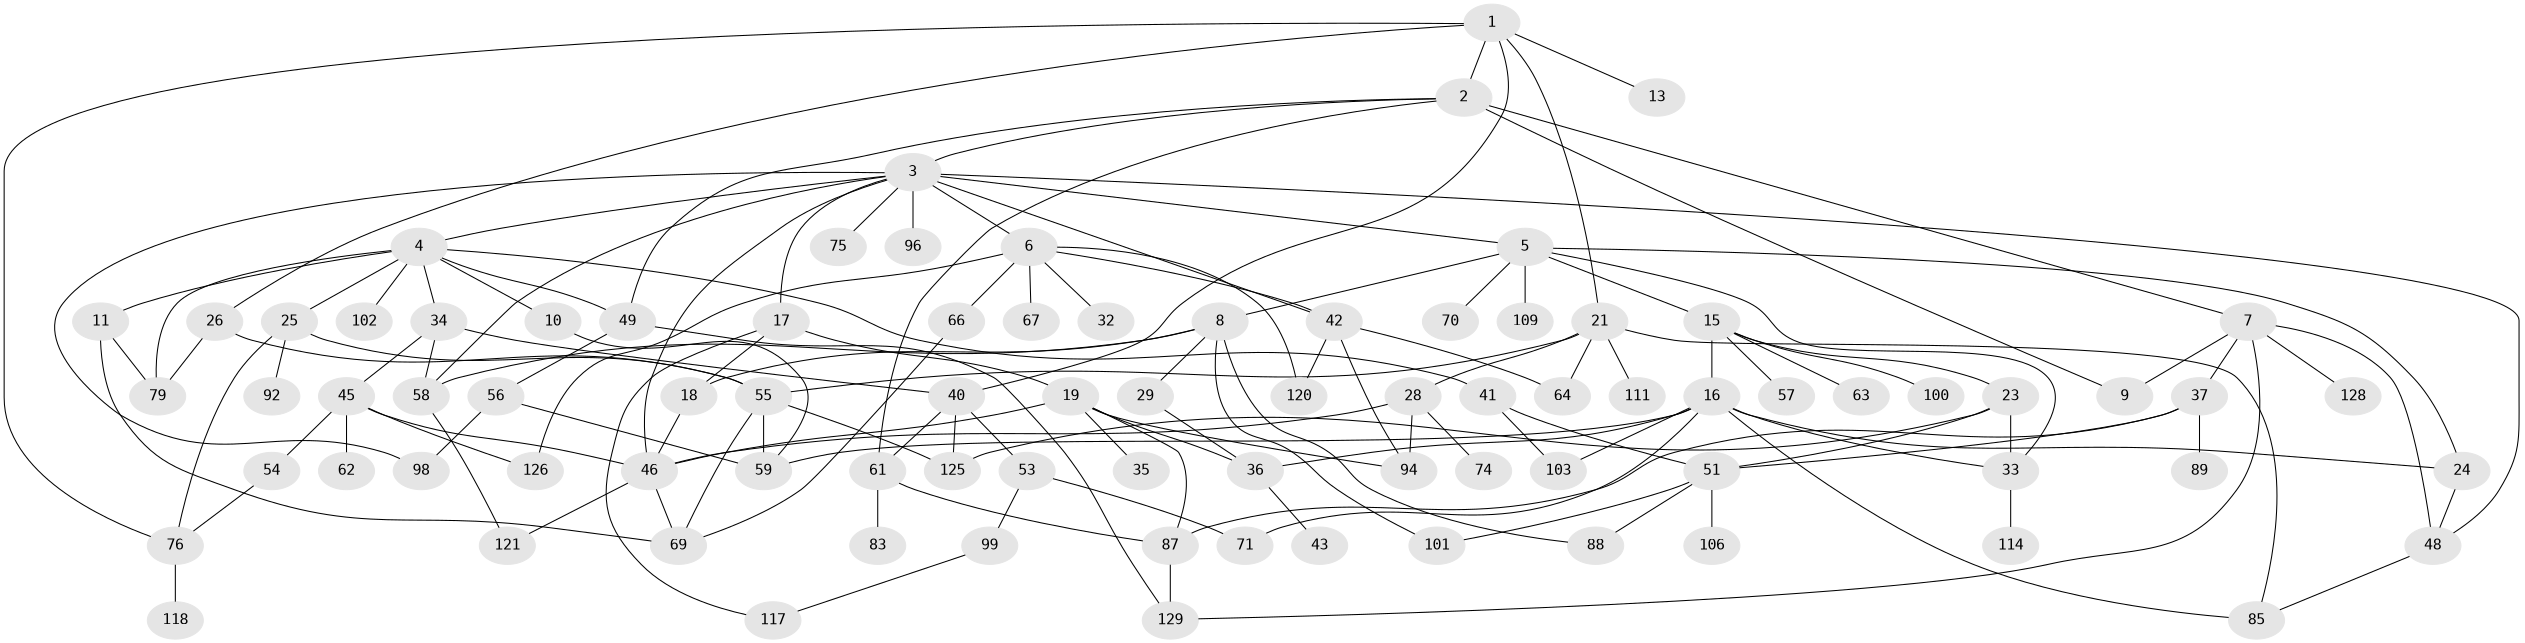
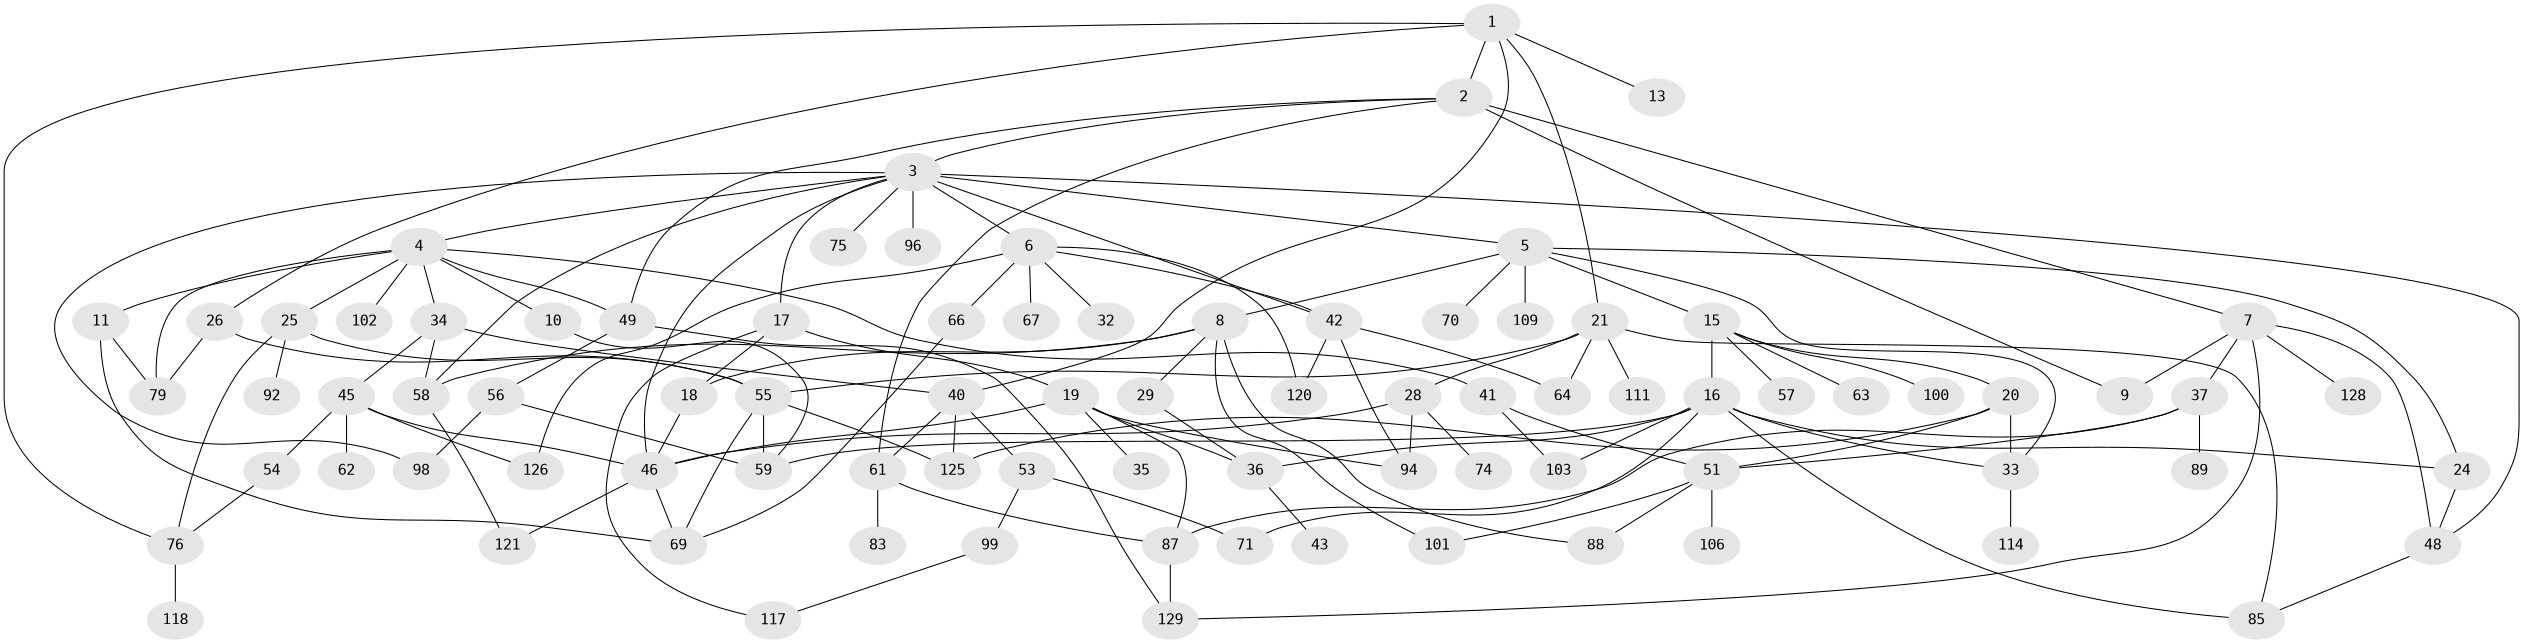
(2011, 396) -> (2011, 396)
